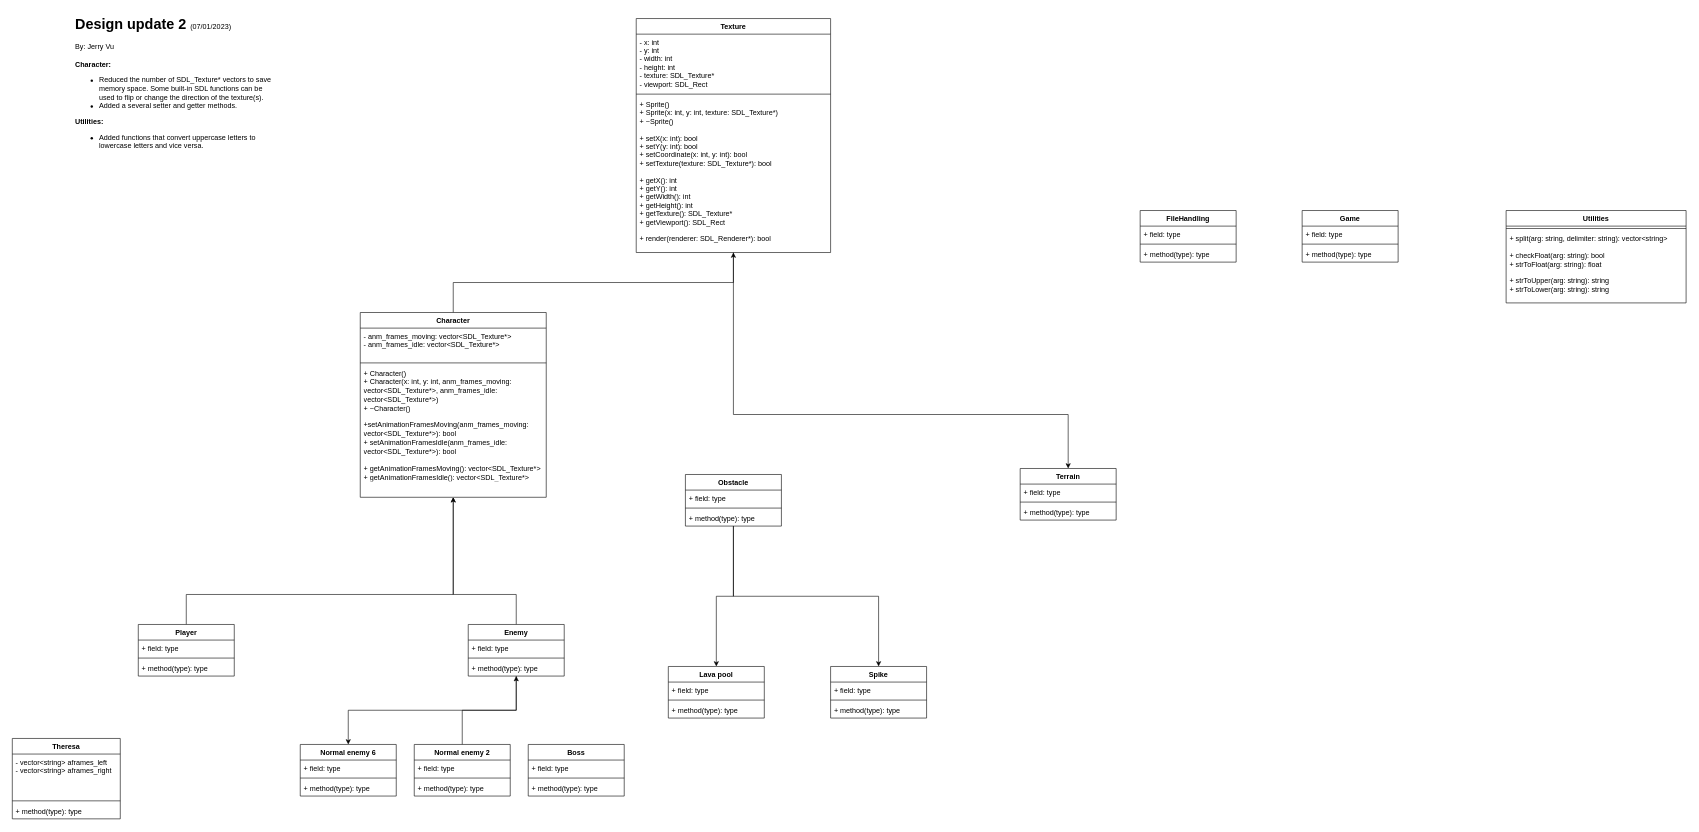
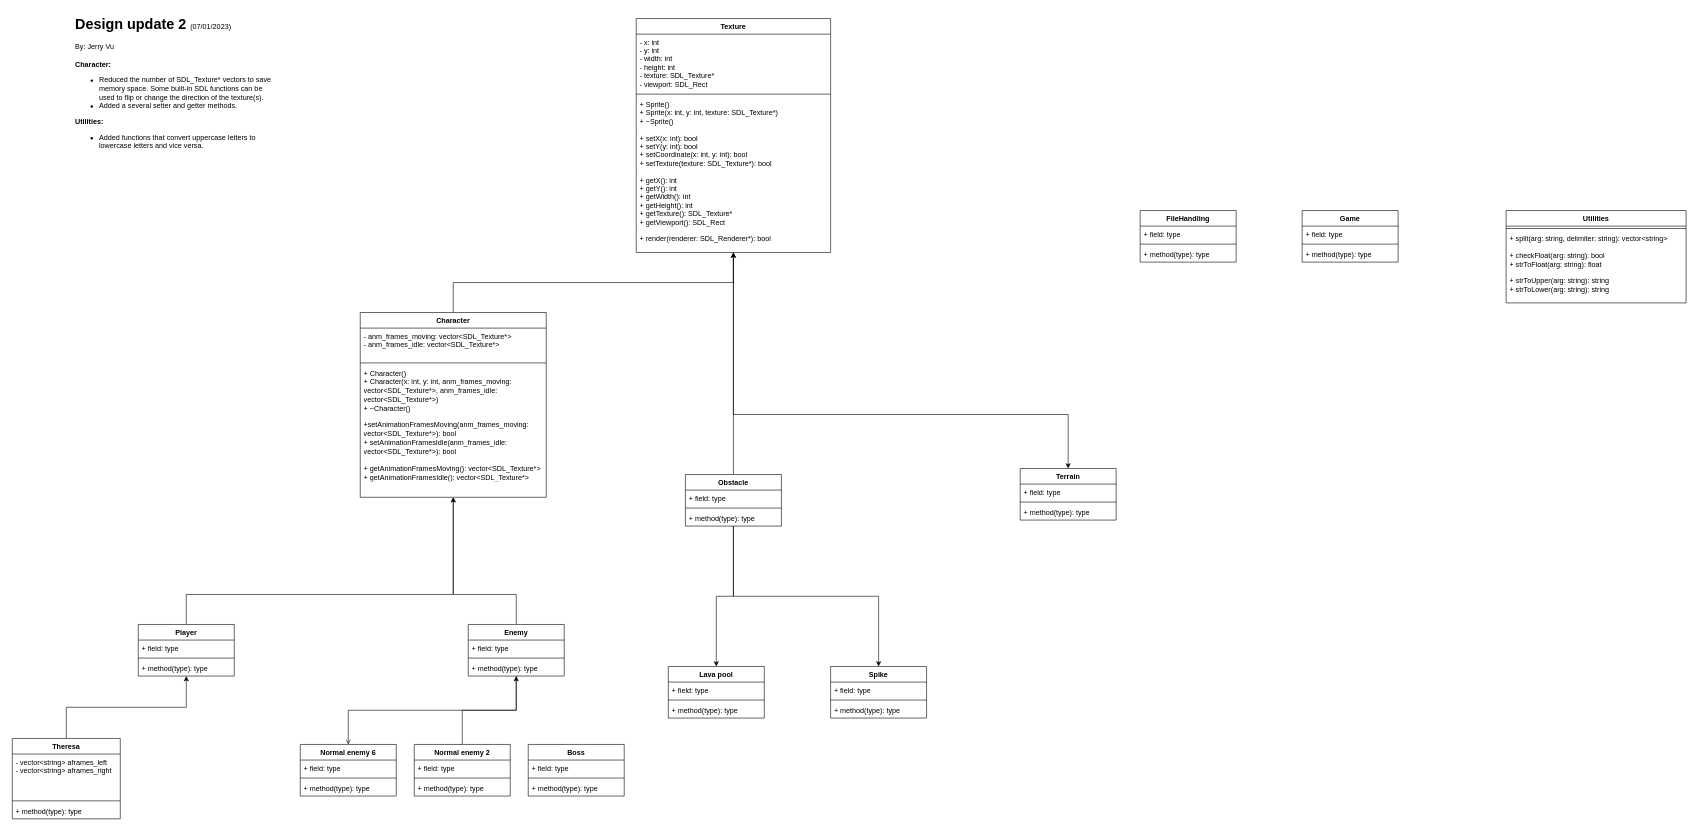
none -> (734, 445)
none -> (66, 707)
(348, 738) -> (348, 740)
